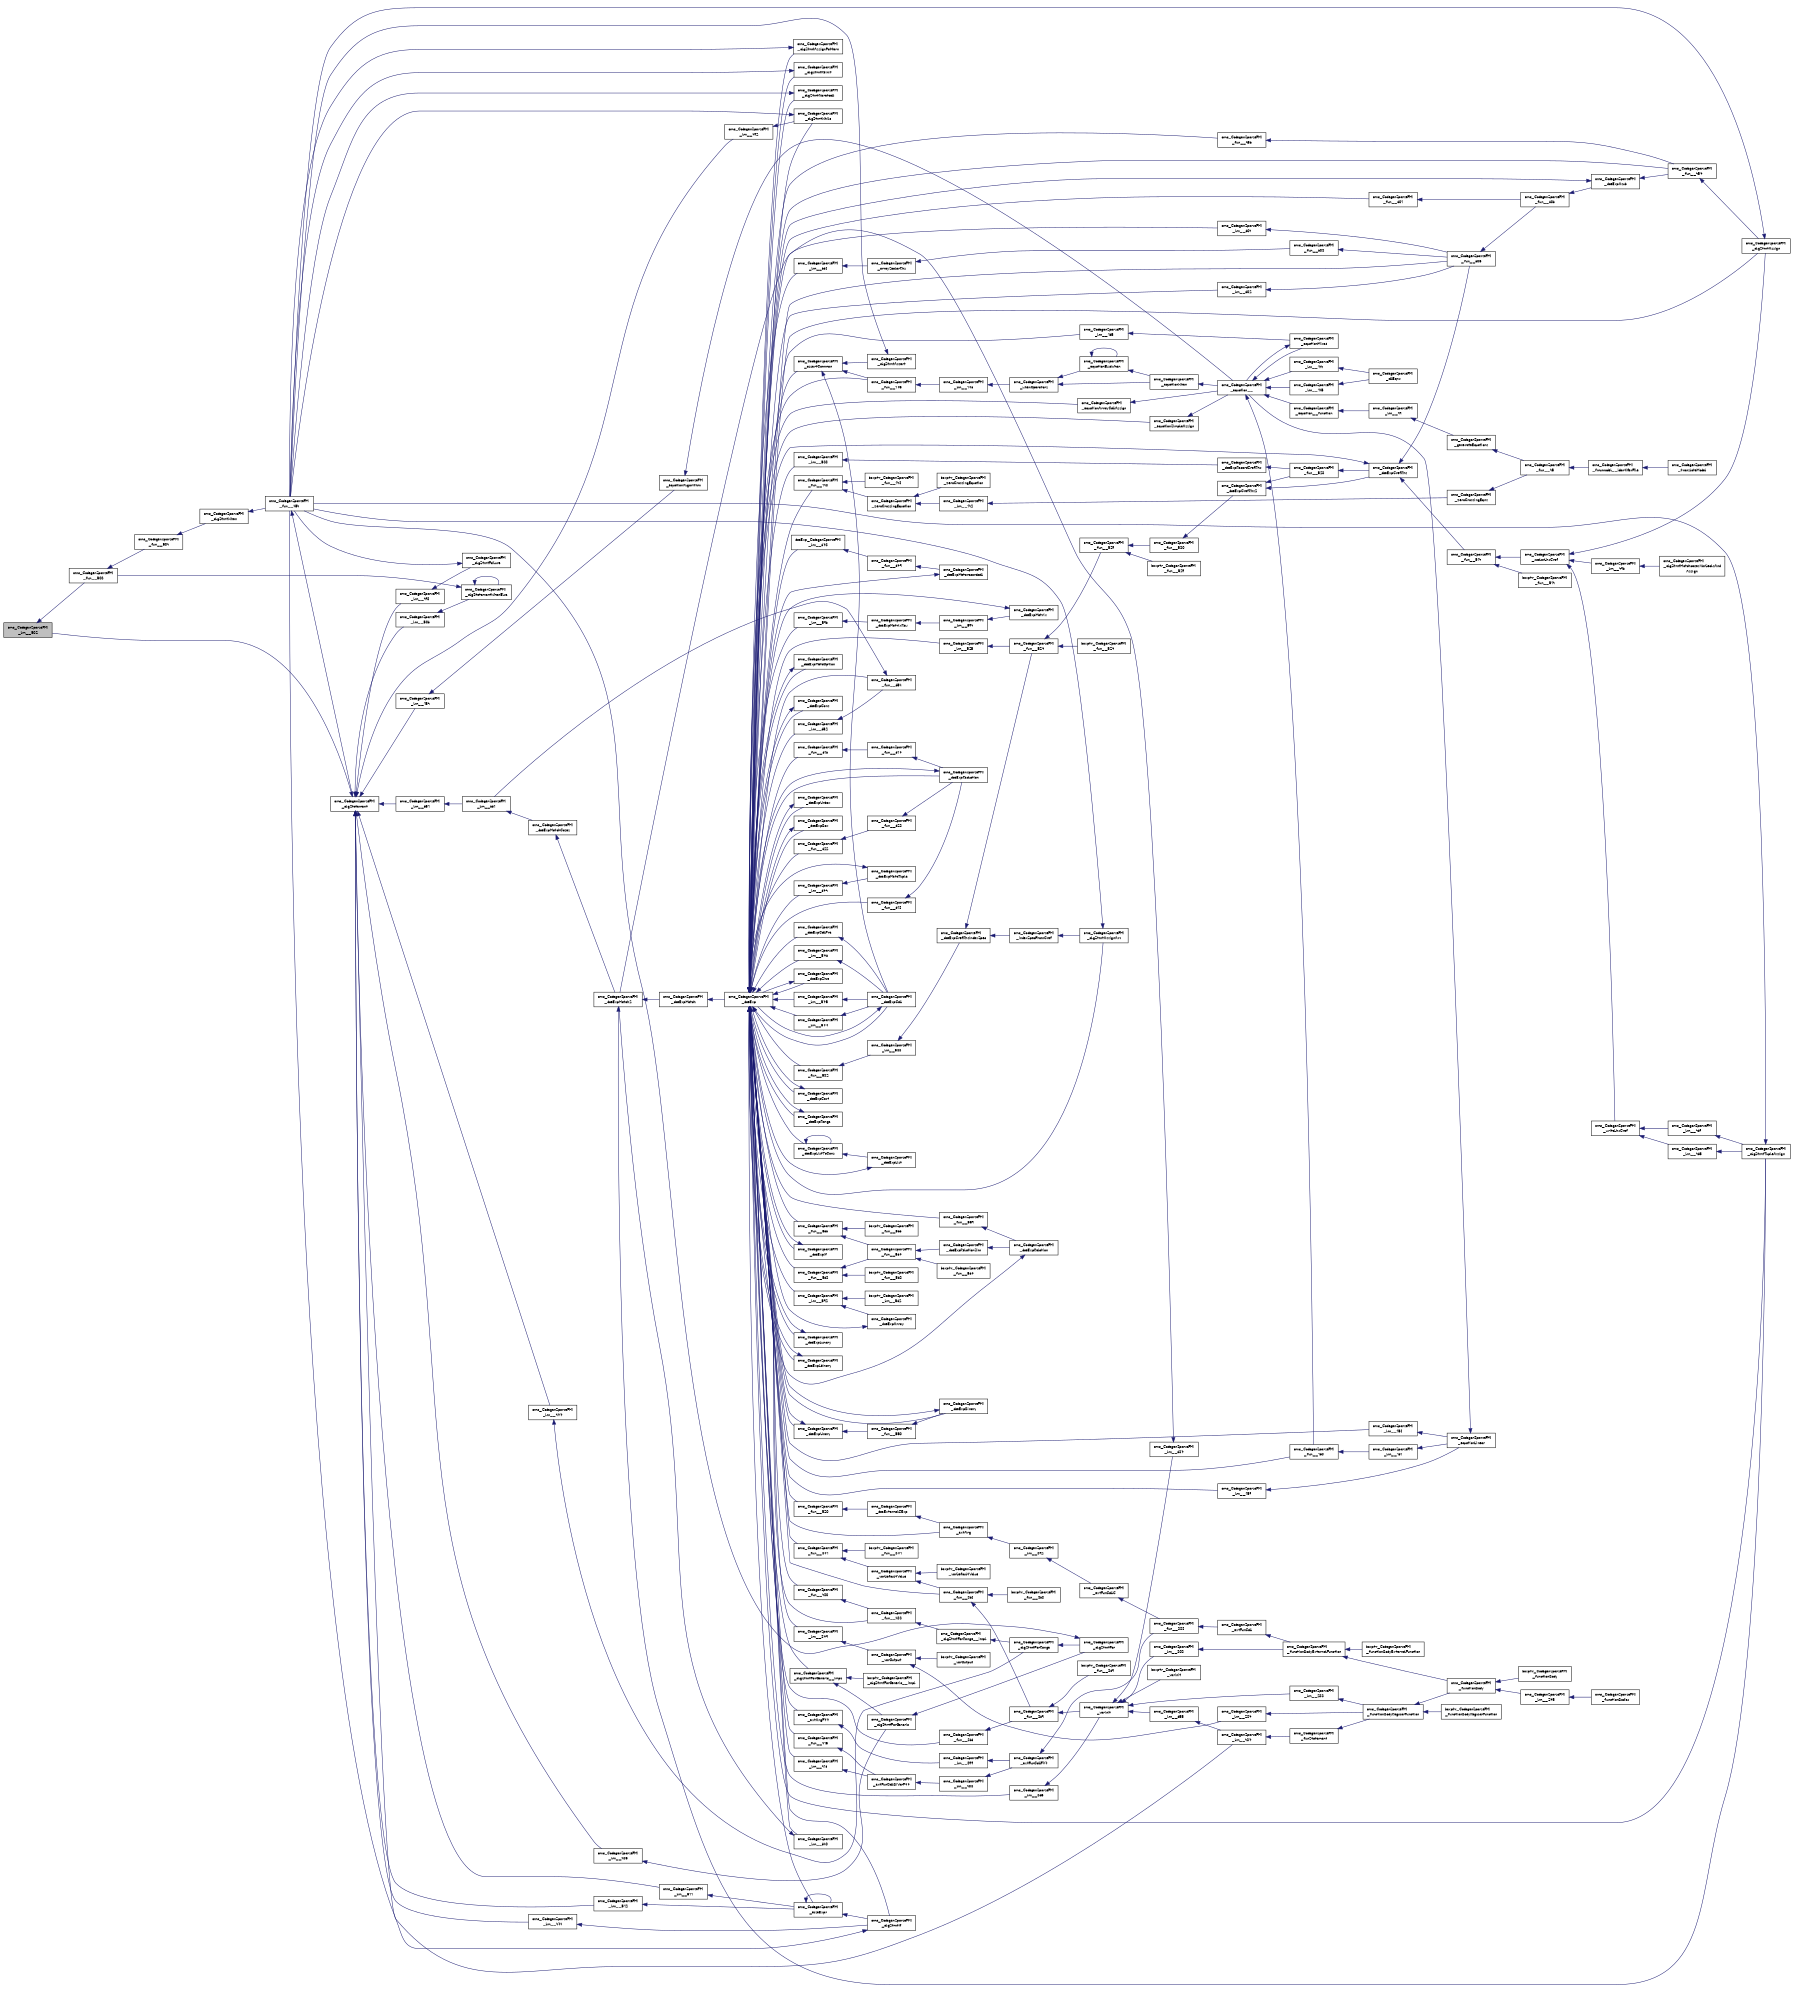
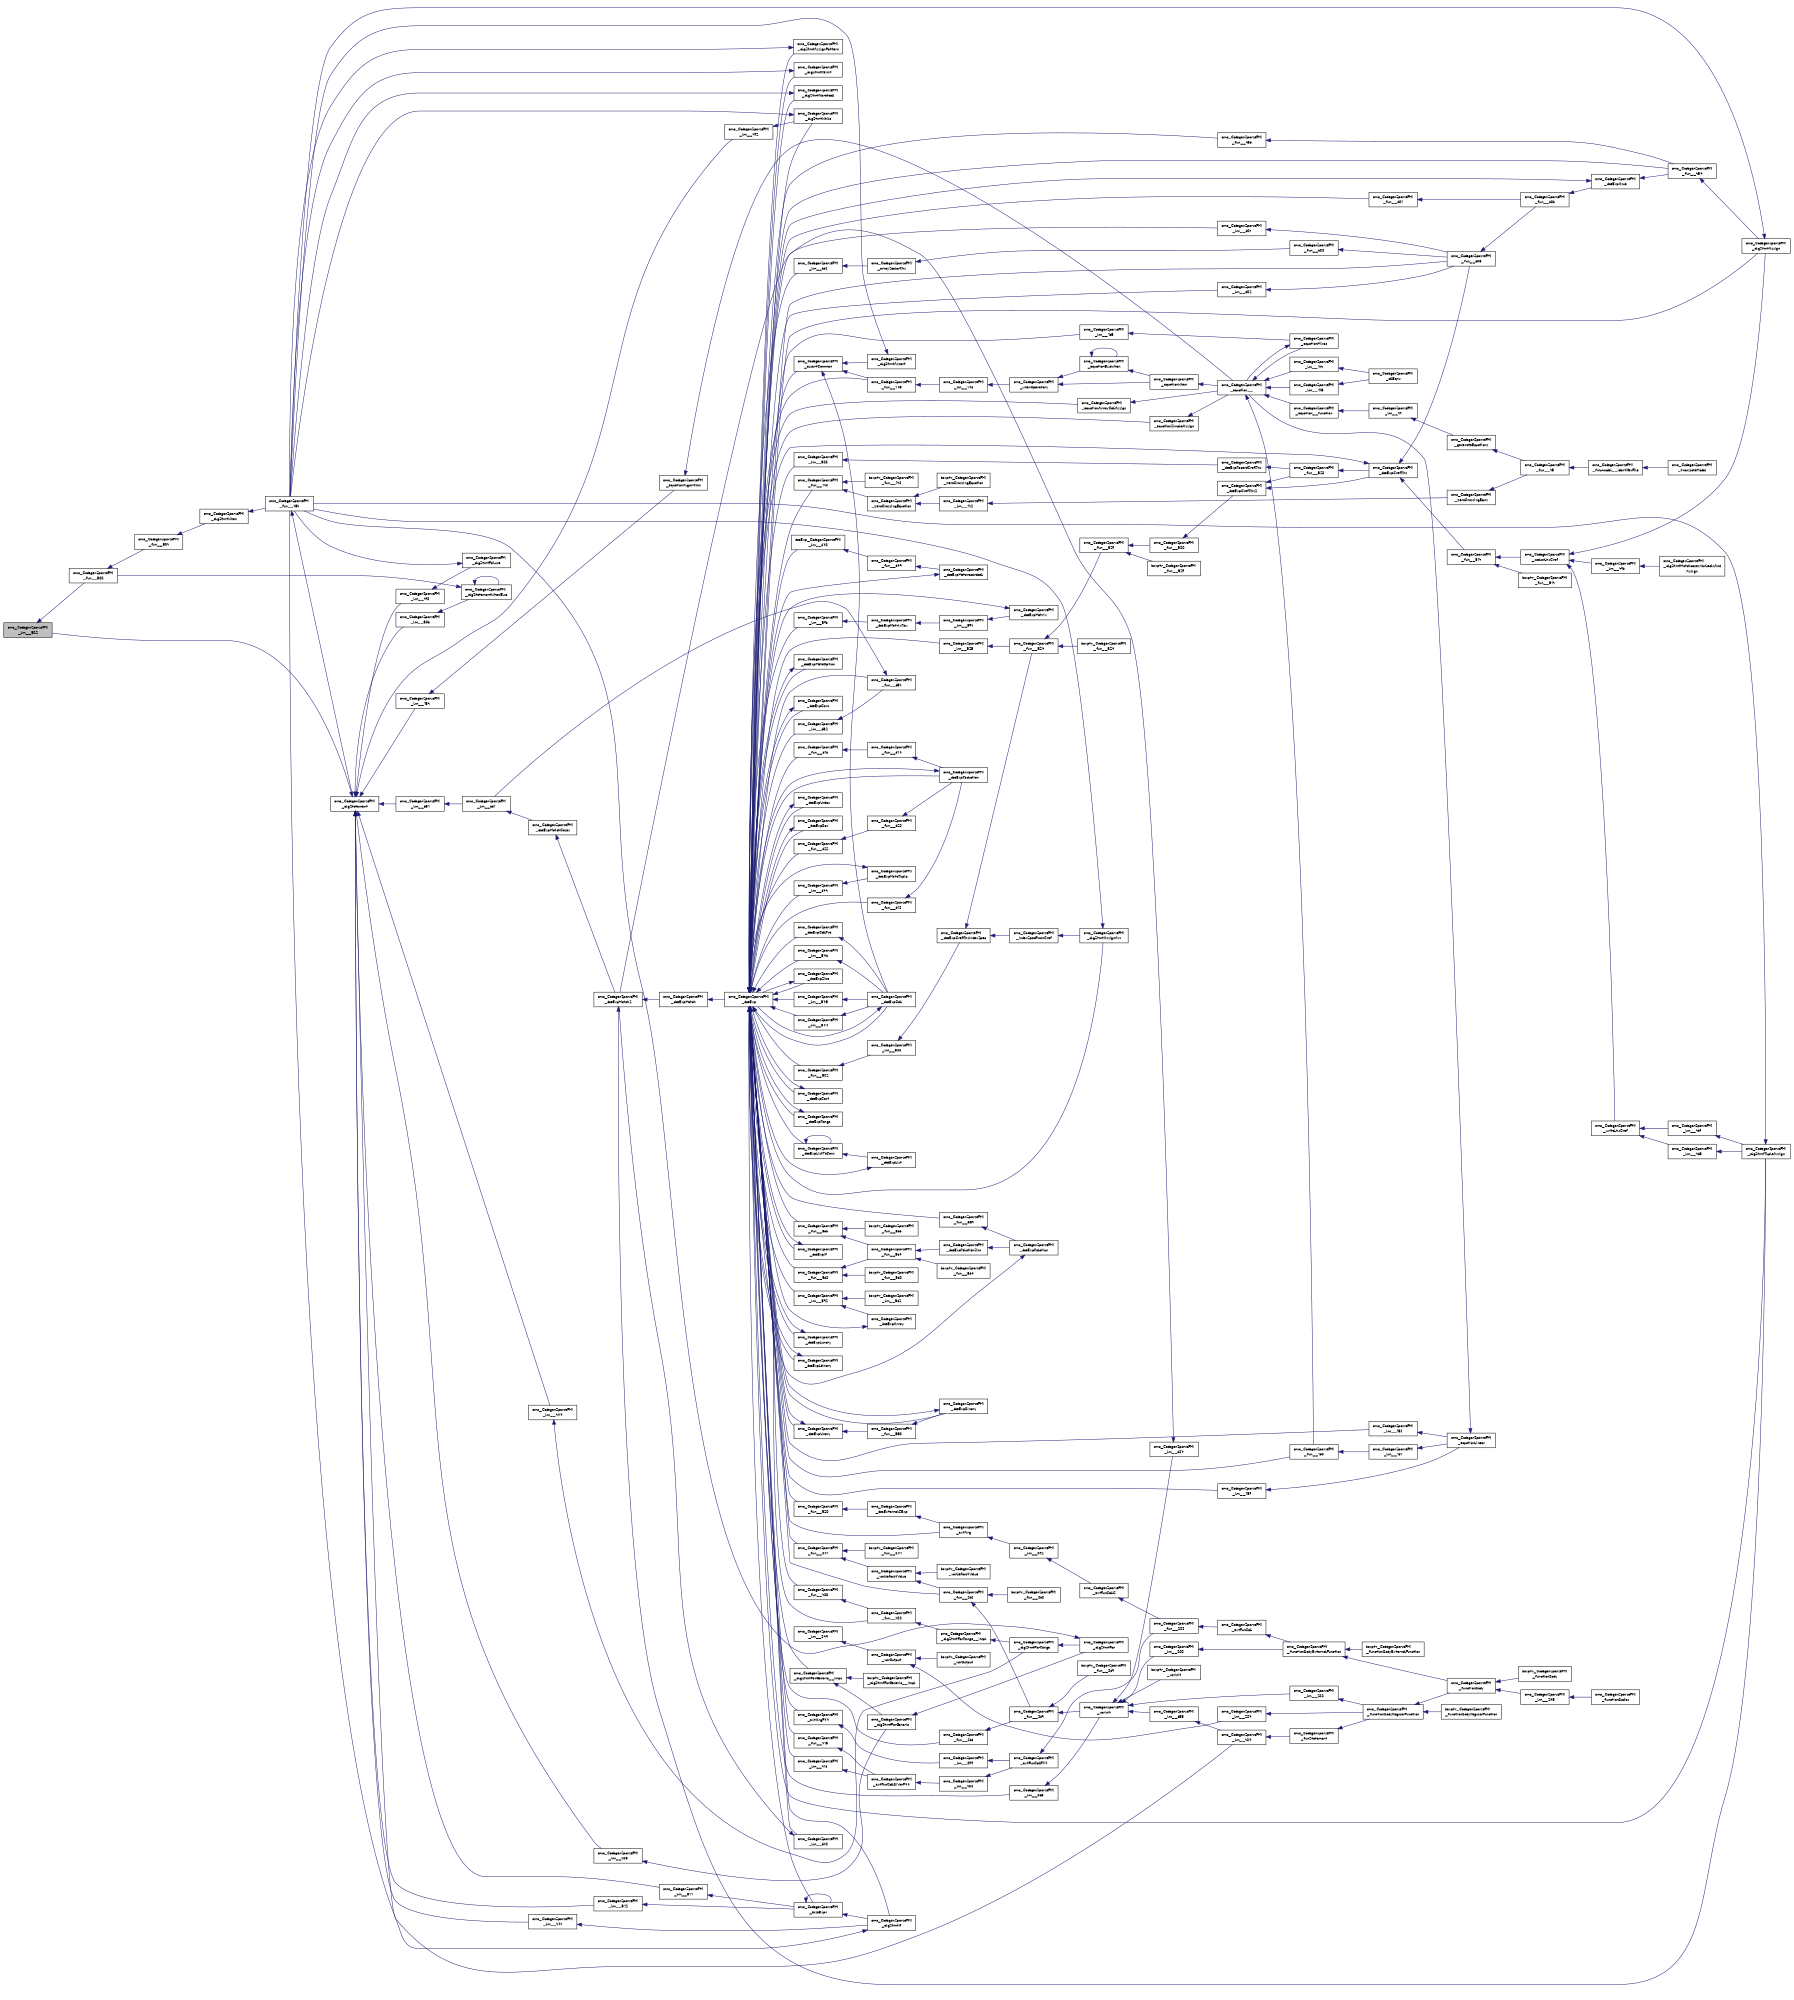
(772, 1321) -> none
